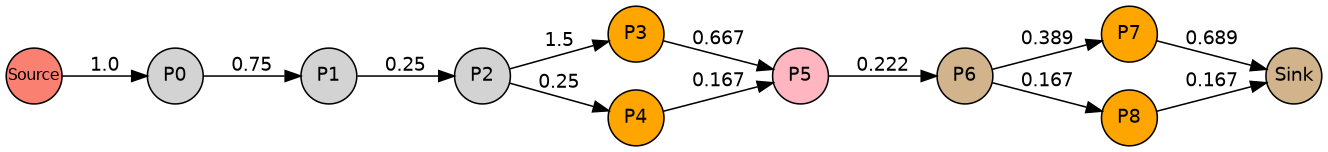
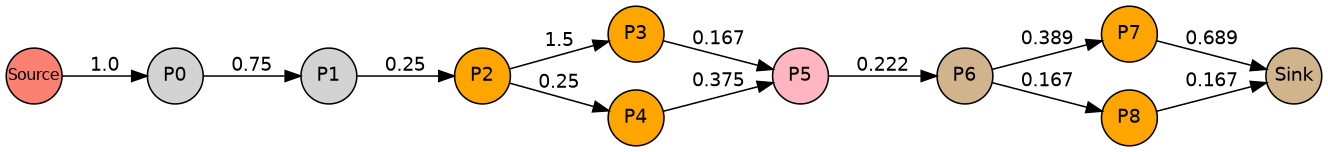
(718, 40) -> (718, 40)
(482, 76) -> (482, 76)
(718, 81) -> (718, 81)
